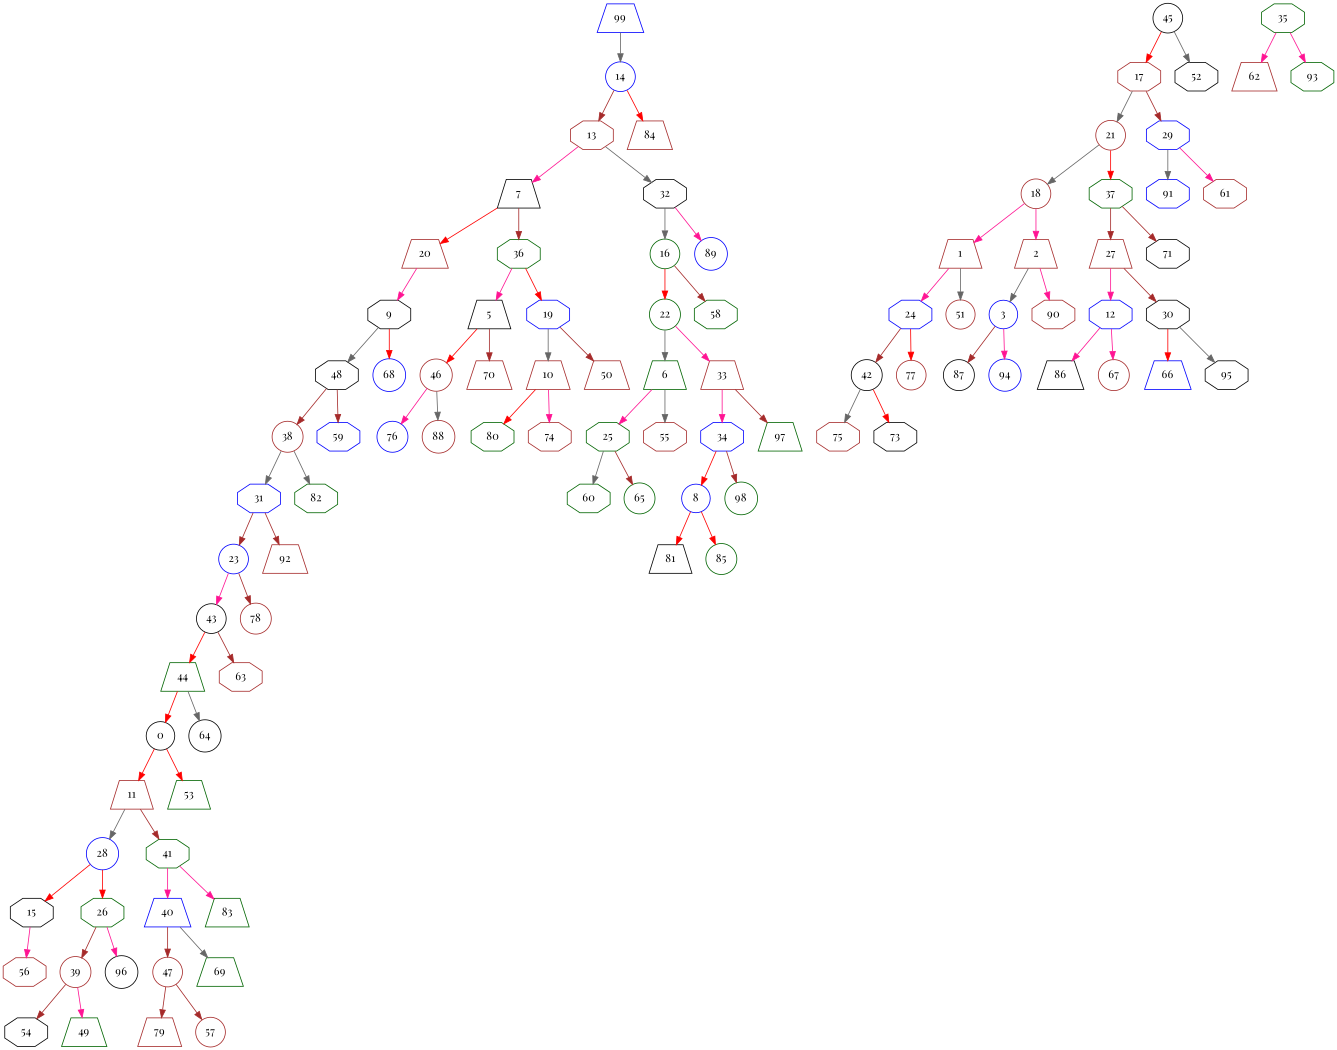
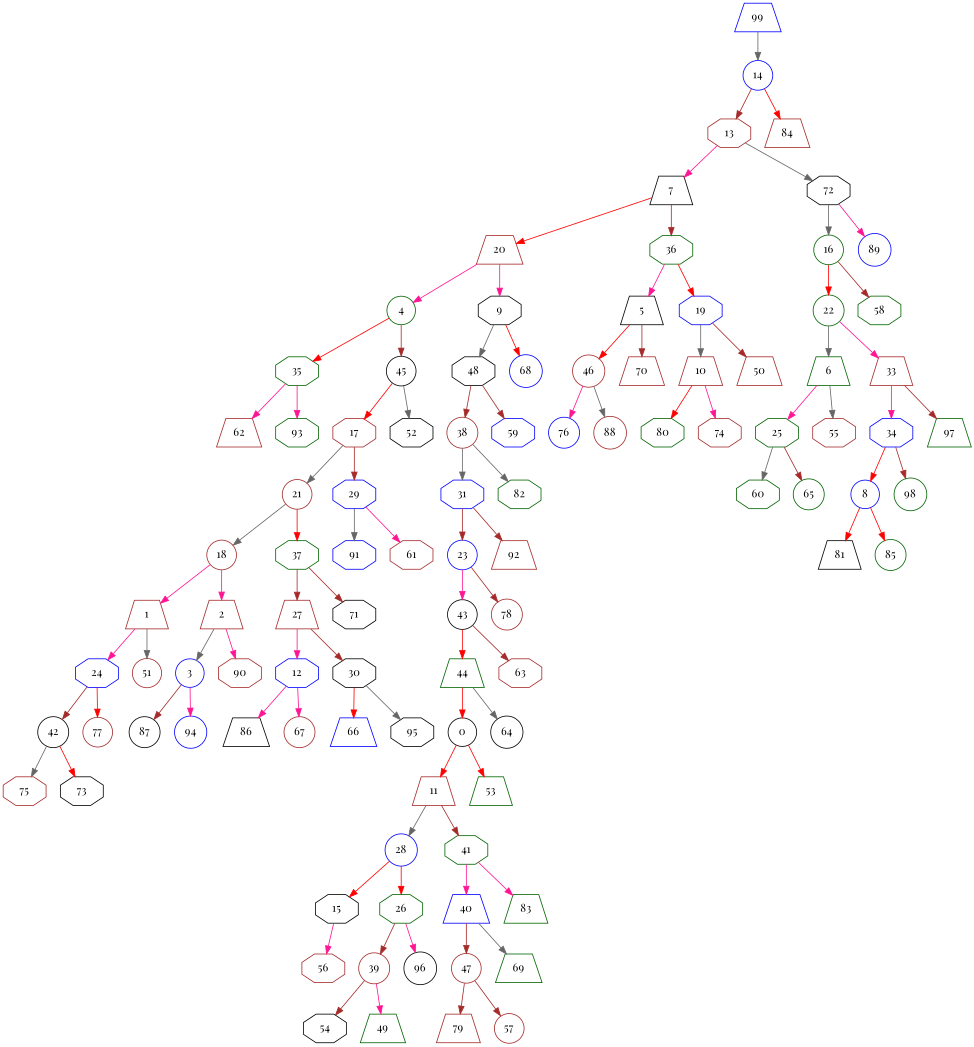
(665, 194) -> (829, 190)
none -> (401, 311)
